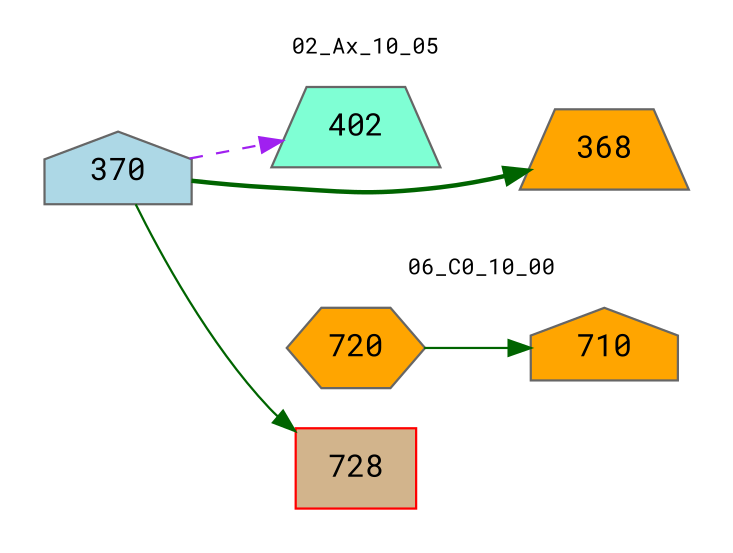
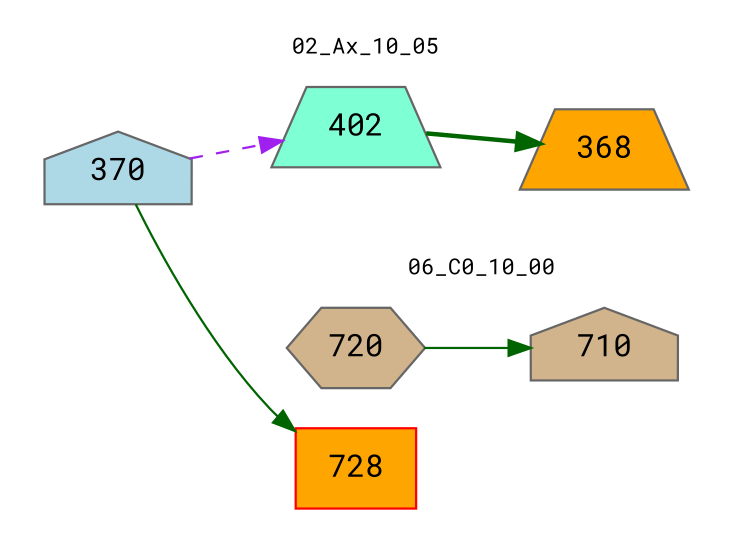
(349, 192) -> (471, 137)
(356, 348) -> (356, 348)
(604, 348) -> (604, 348)
(356, 468) -> (356, 468)
